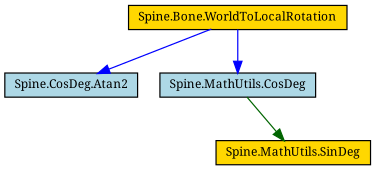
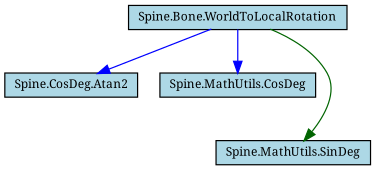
(238, 18) -> (238, 18)
(262, 114) -> (325, 69)
(293, 153) -> (293, 153)
